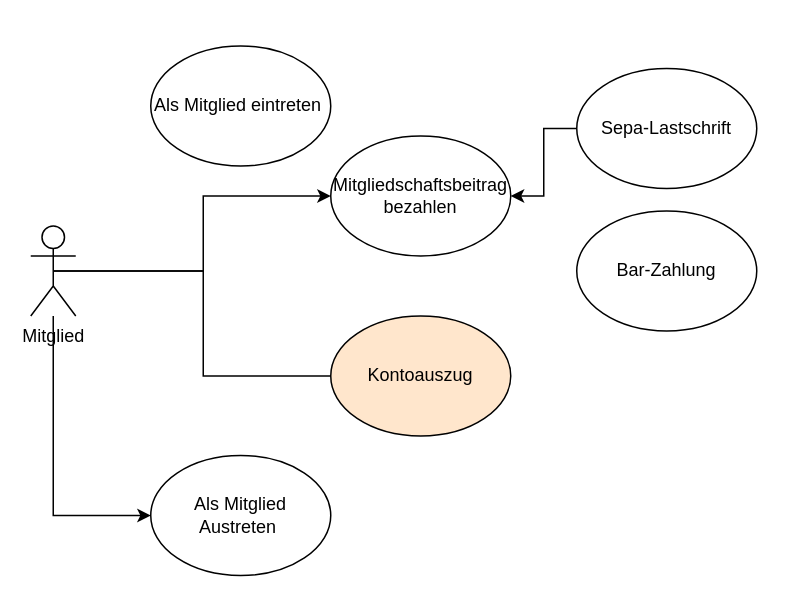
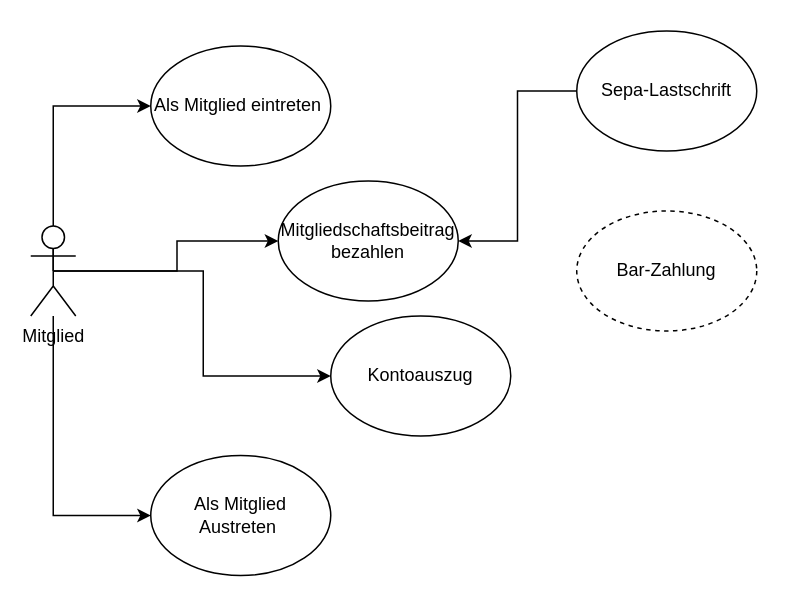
none -> (53, 123)
(667, 128) -> (667, 91)
(421, 196) -> (368, 241)
(667, 271) -> (667, 271)
(323, 376) -> (319, 376)
(421, 376) -> (421, 376)
